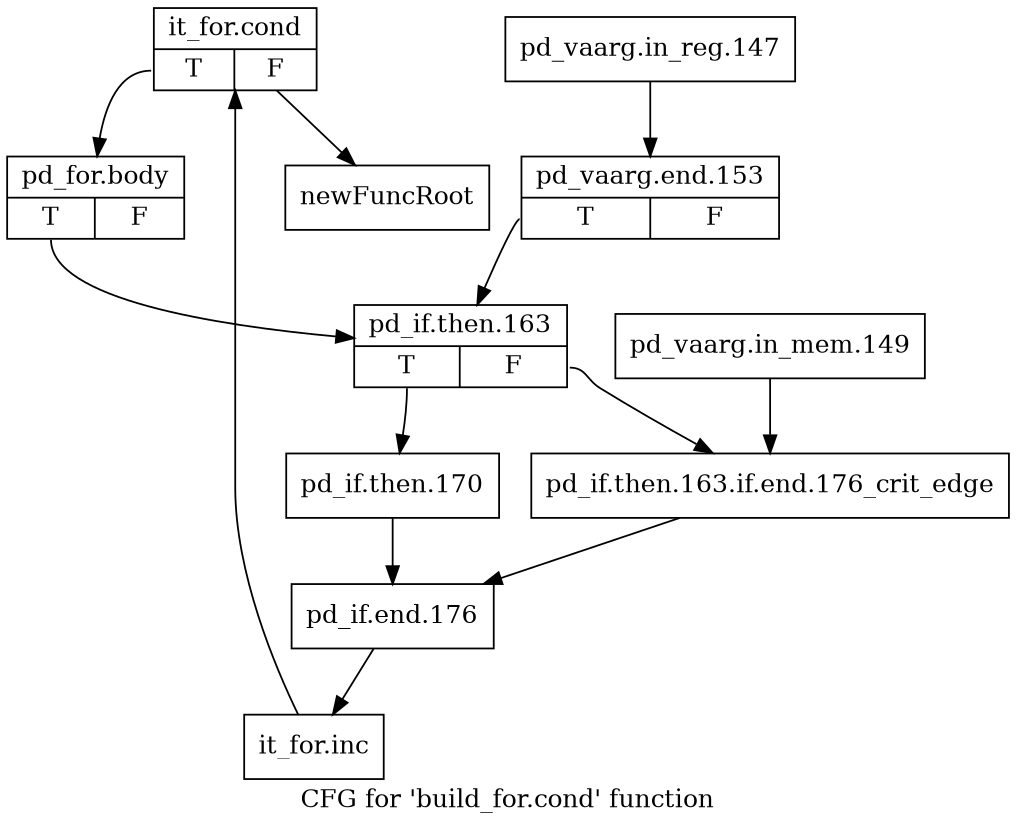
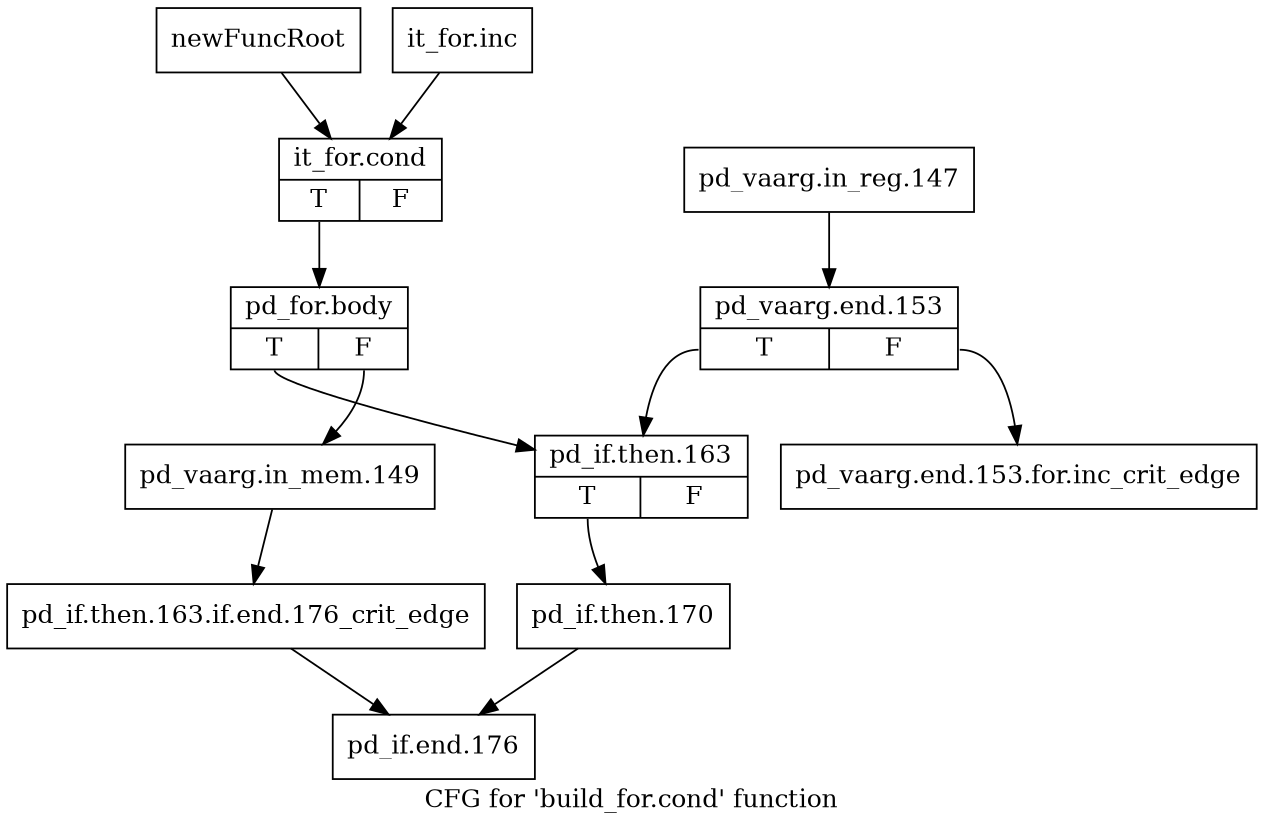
(309, 122) -> (301, 98)
none -> (360, 392)
(632, 407) -> none
none -> (1019, 477)
(358, 674) -> none
